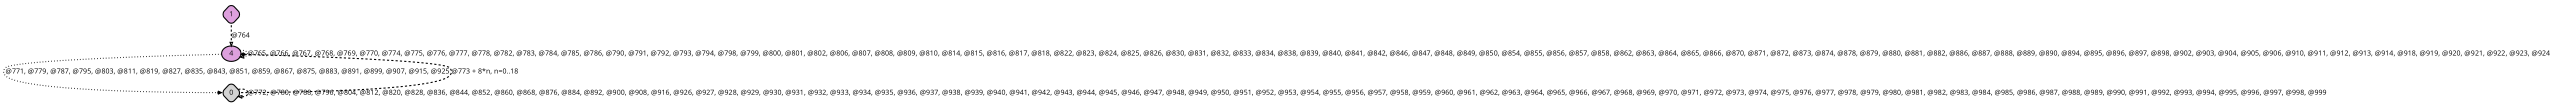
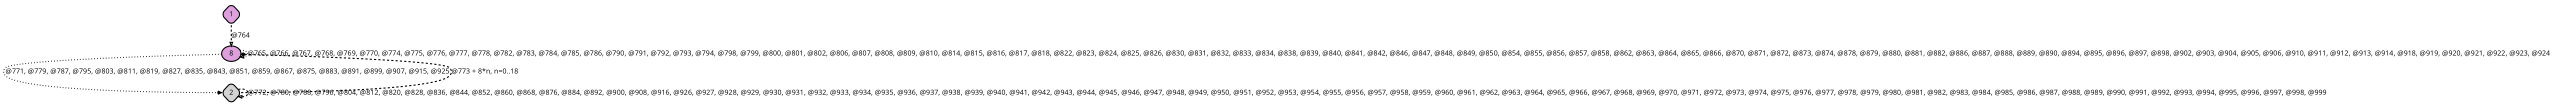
(231, 54) -> (231, 54)
(231, 93) -> (231, 93)
